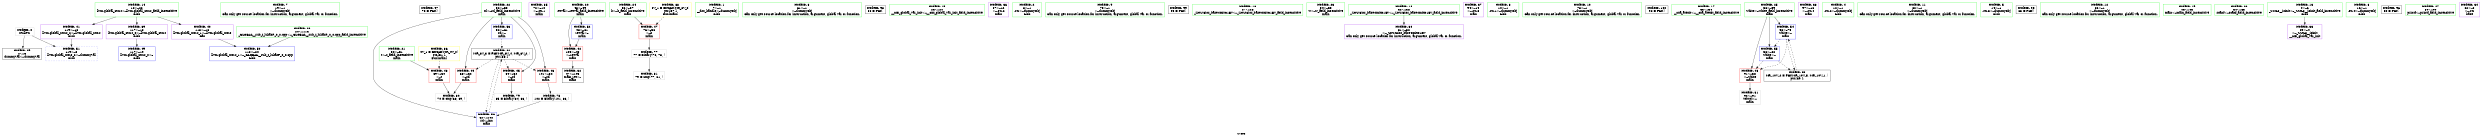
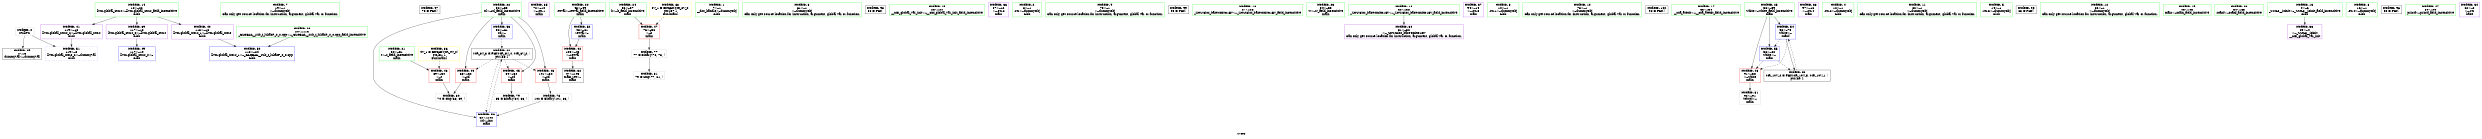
(202, 36) -> (202, 36)
(1785, 36) -> (1785, 36)
(1790, 54) -> (1790, 54)
